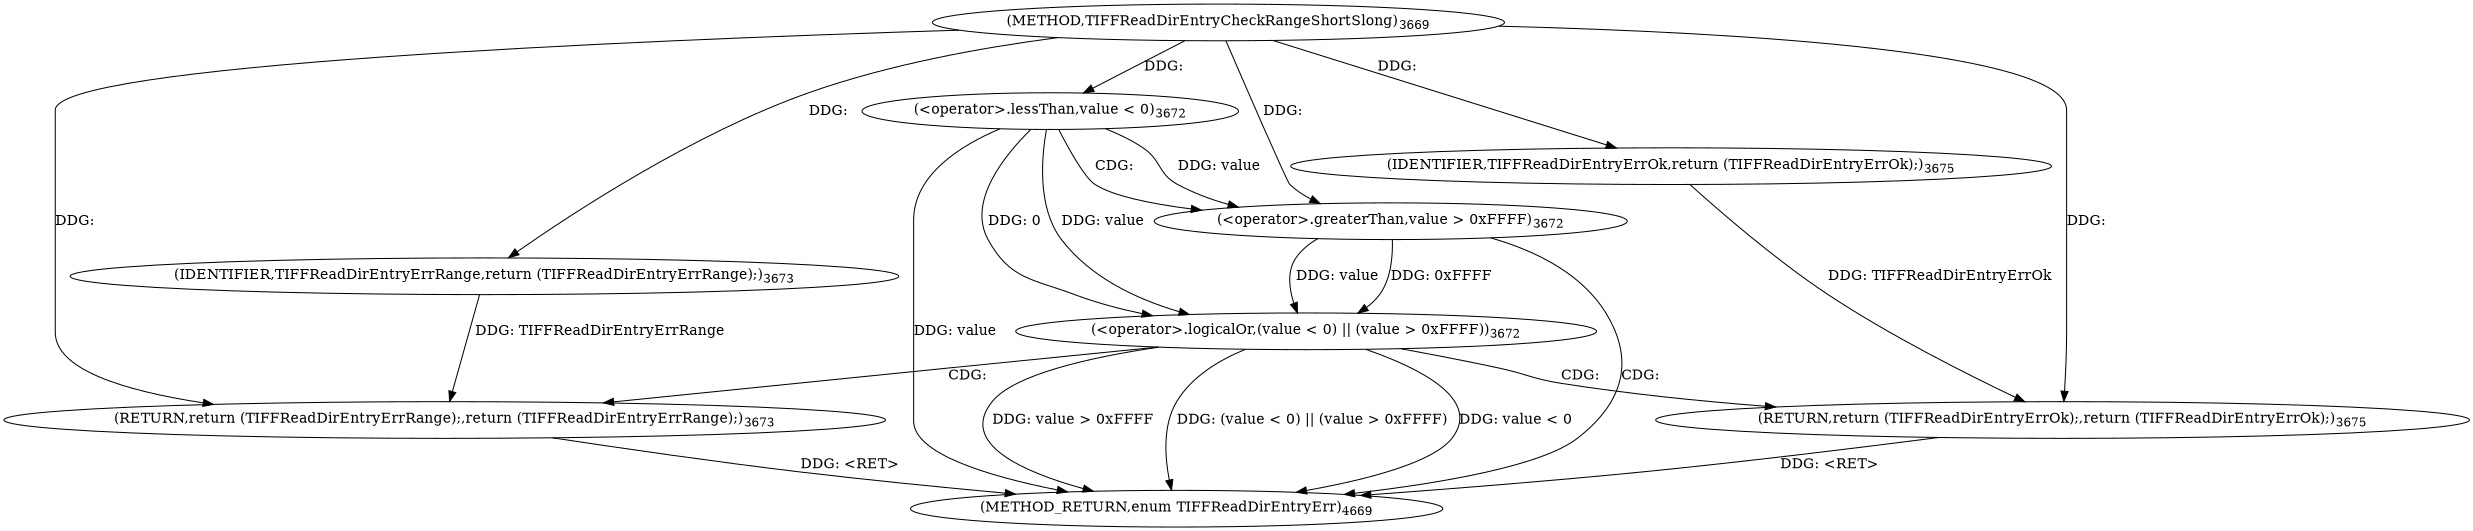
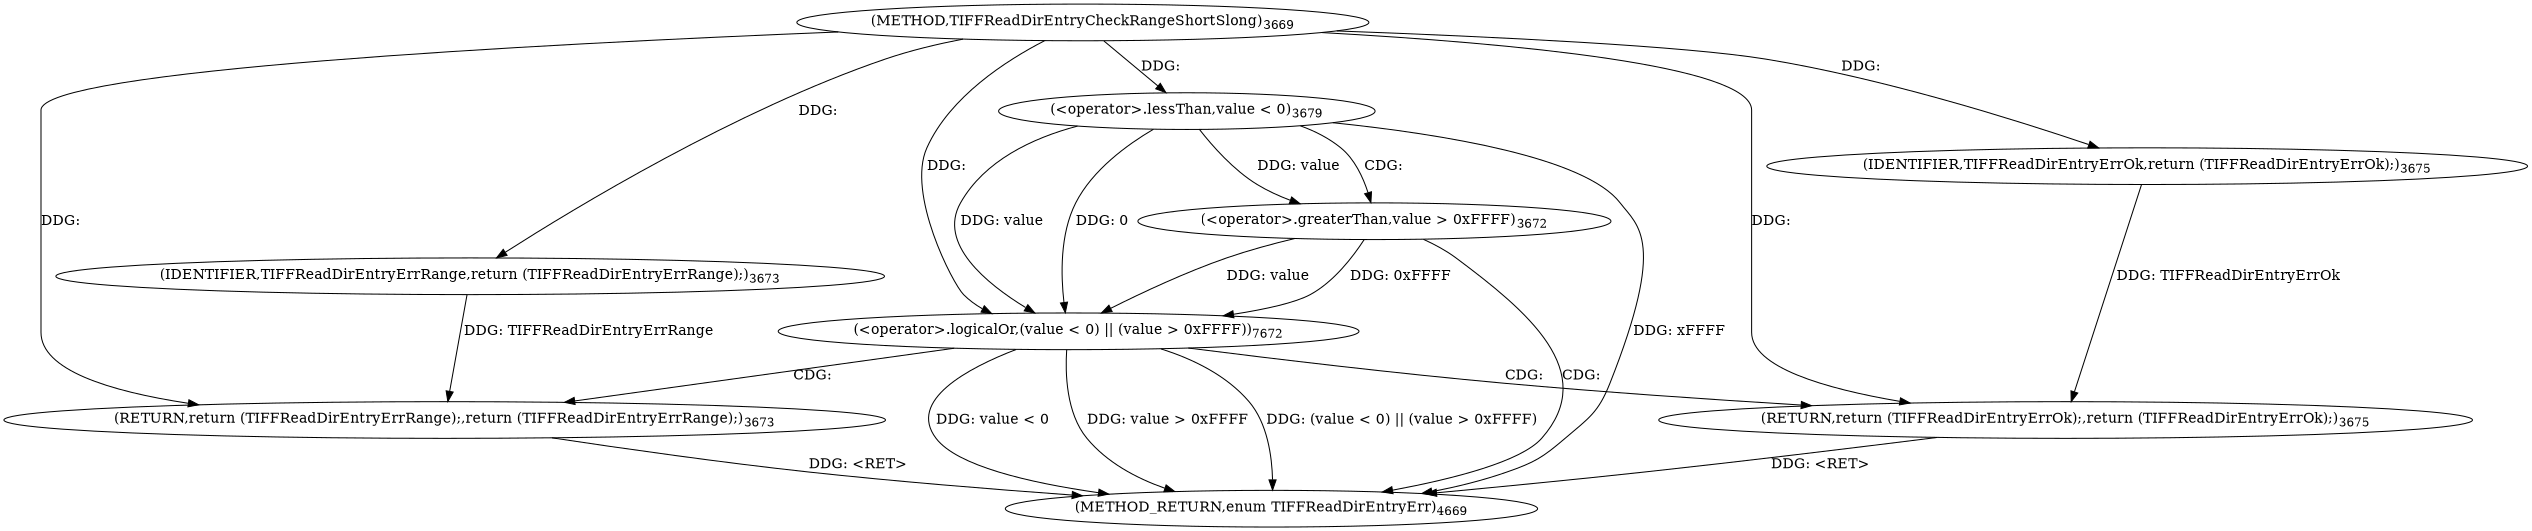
(1171, 110) -> (1308, 110)
(1262, 125) -> (925, 156)
(1505, 330) -> (1268, 330)
(955, 331) -> (1680, 331)
